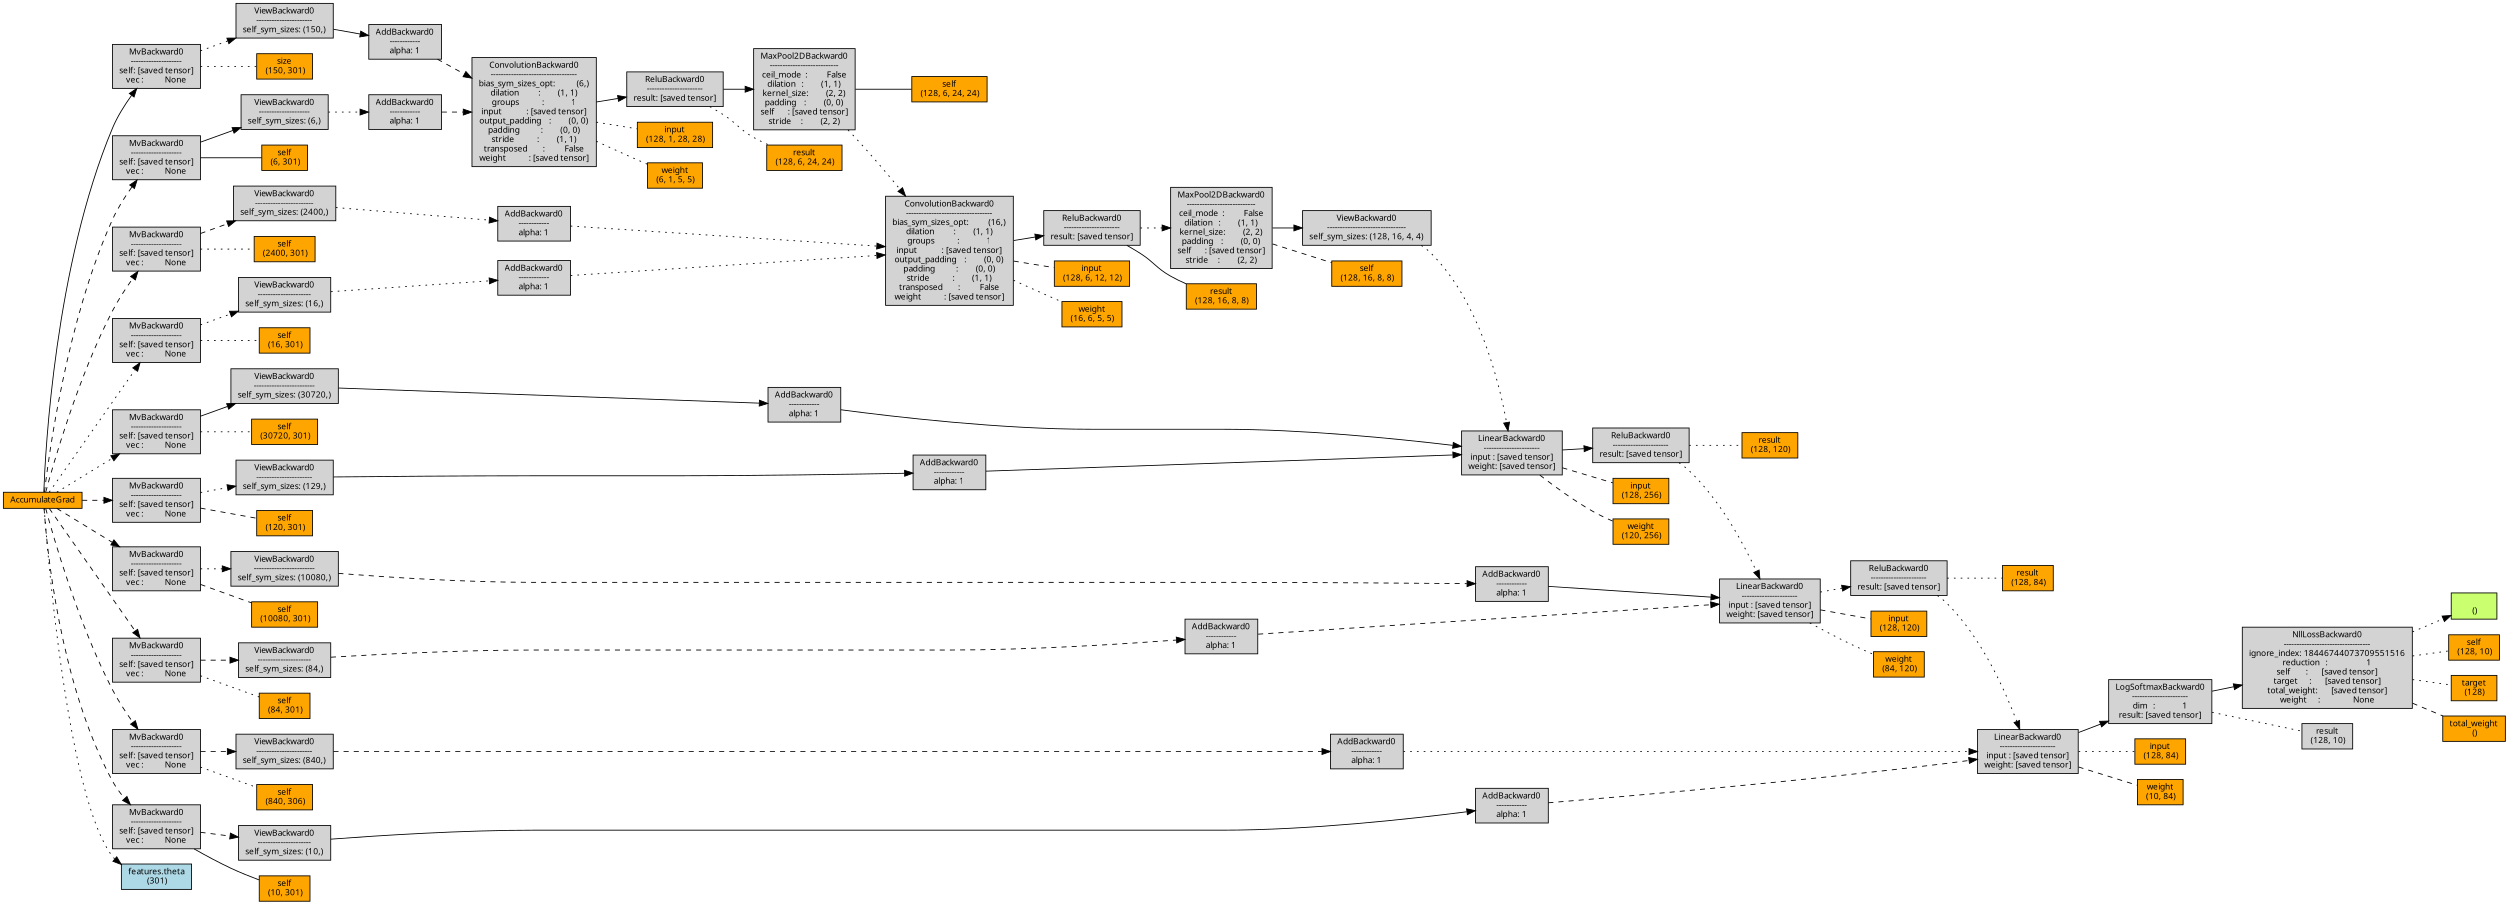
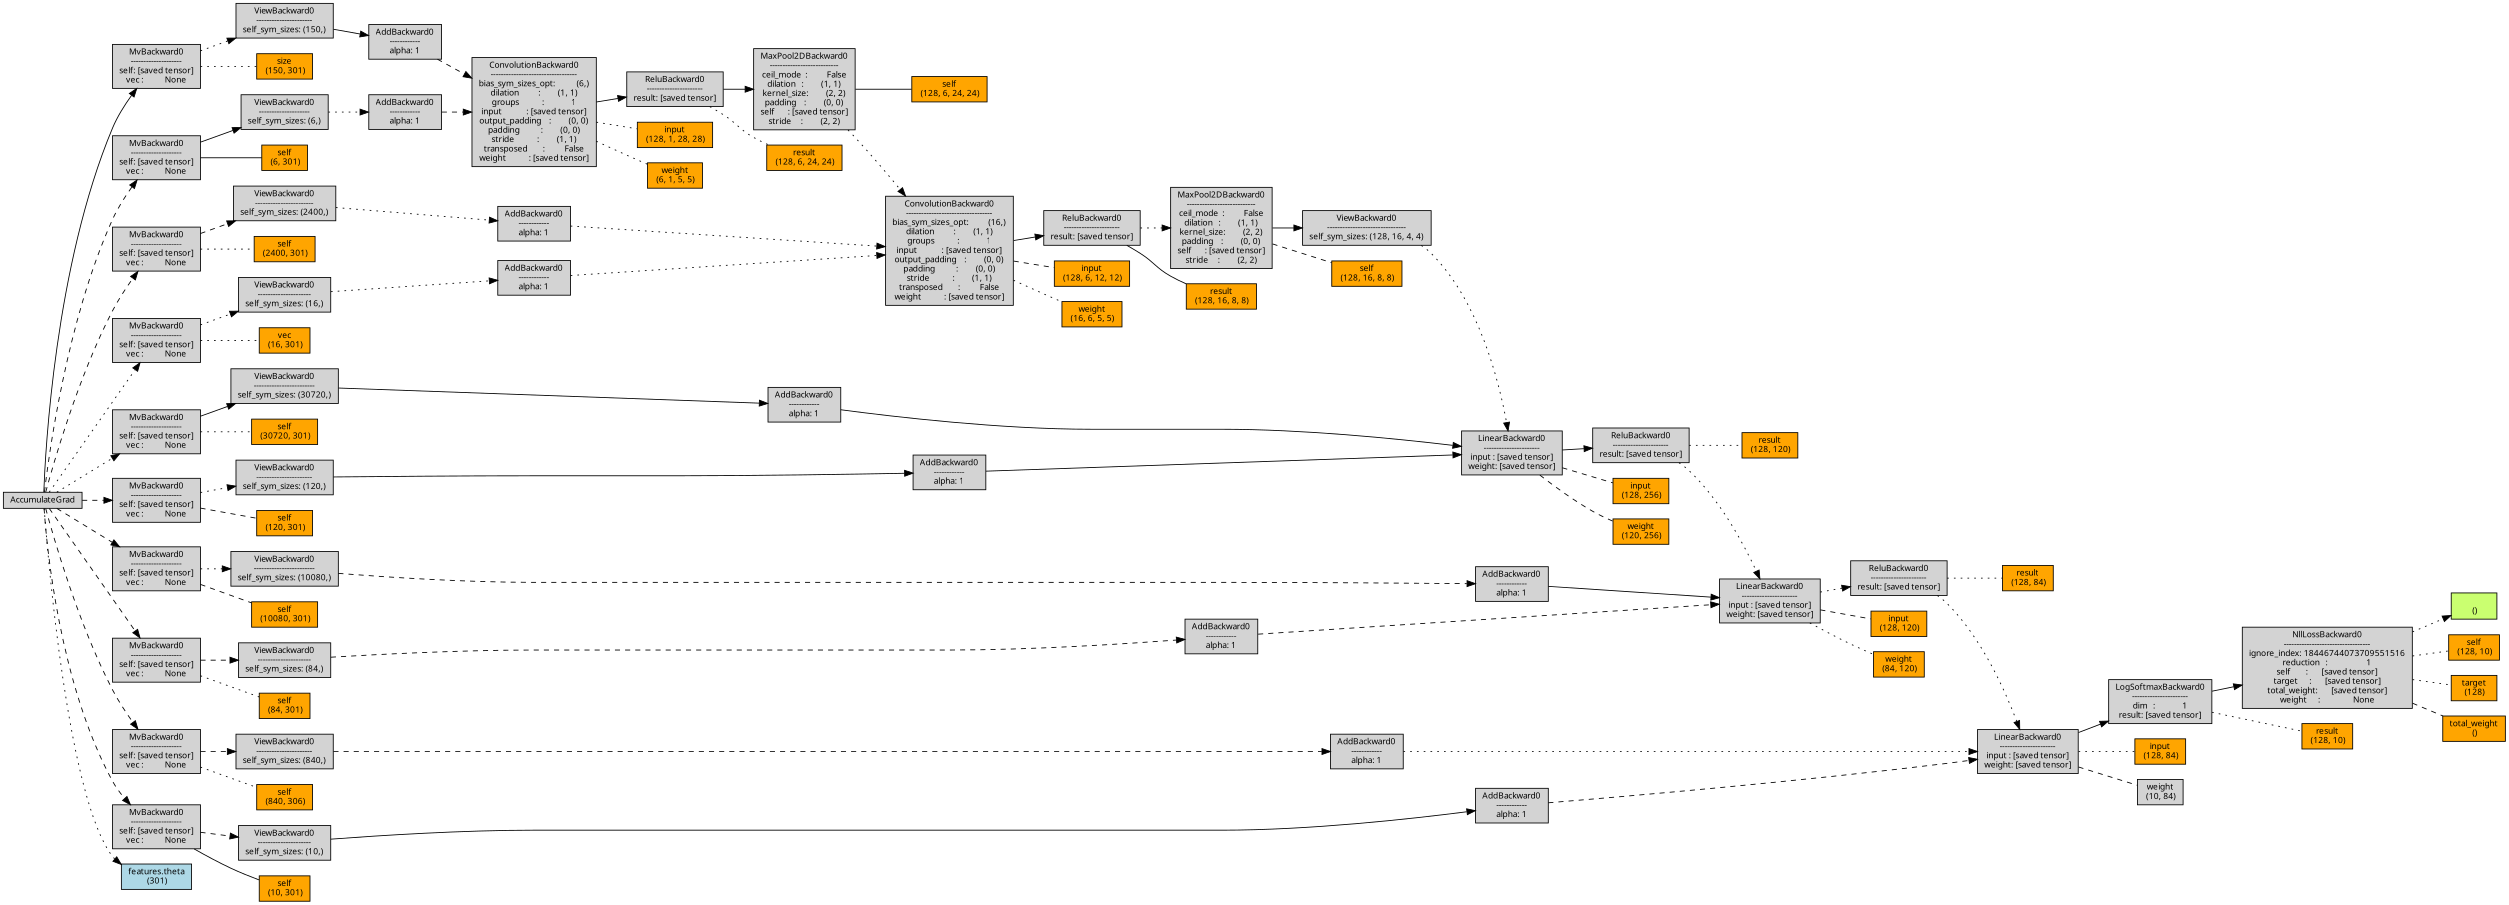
(285, 340) -> (285, 340)
(285, 477) -> (285, 477)
(43, 500) -> (43, 500)
(2327, 736) -> (2327, 736)
(2160, 792) -> (2160, 792)
